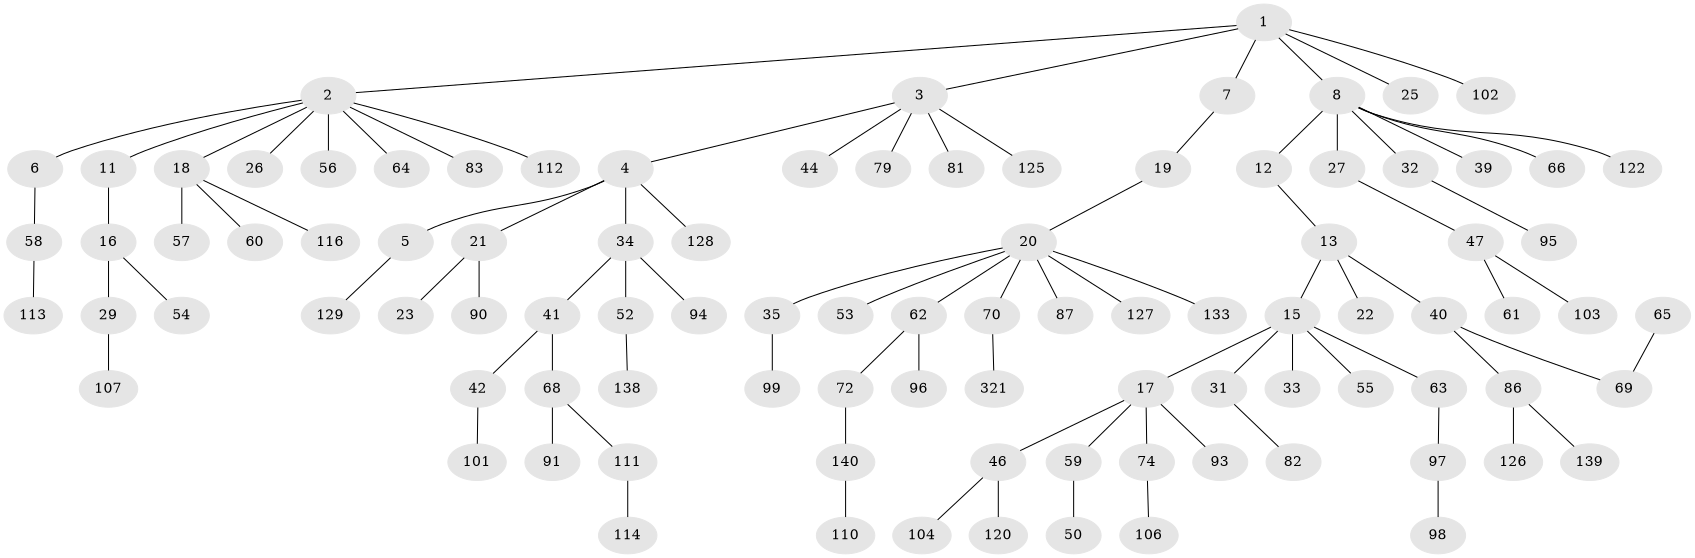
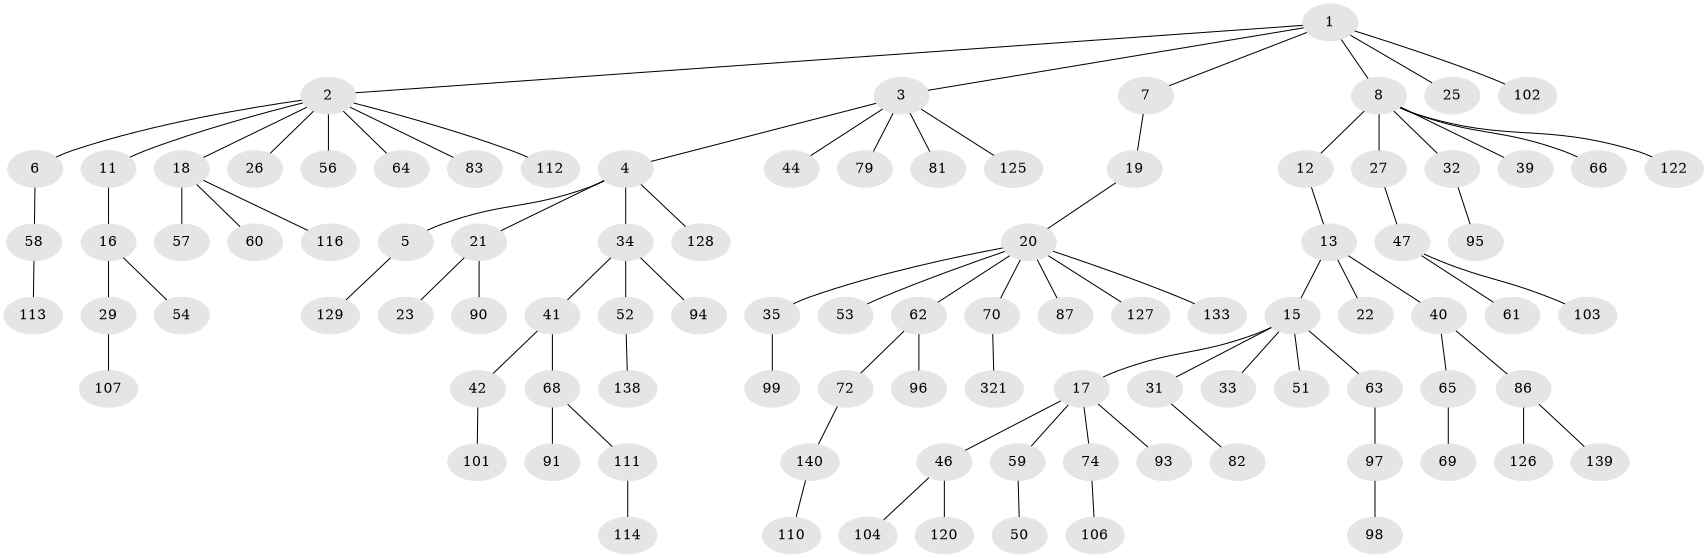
(1530, 355) -> (1444, 352)
(1366, 389) -> (1302, 389)
